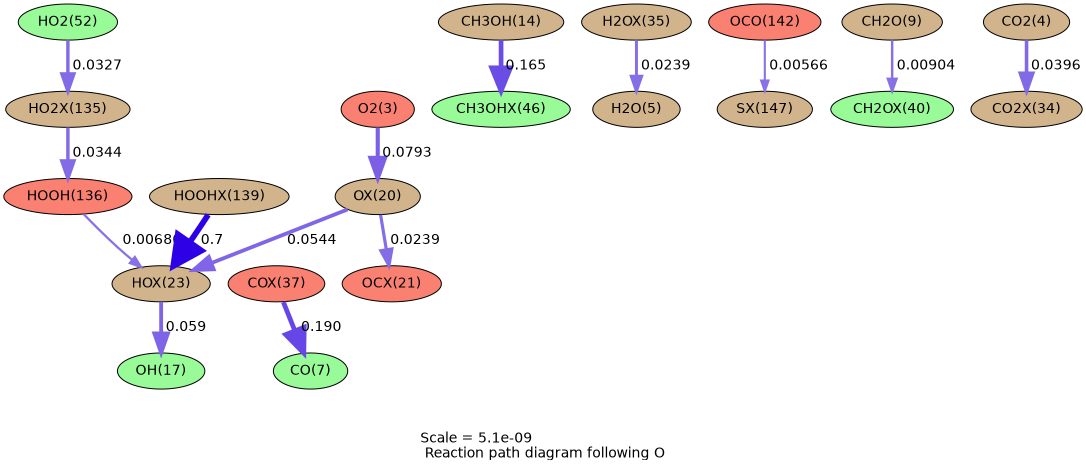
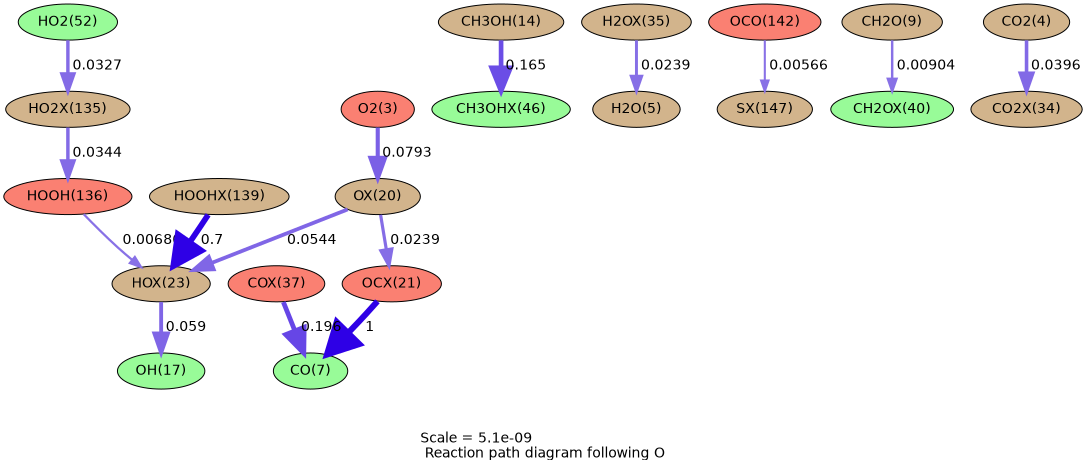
none -> (363, 317)
(320, 327) -> (320, 327)
